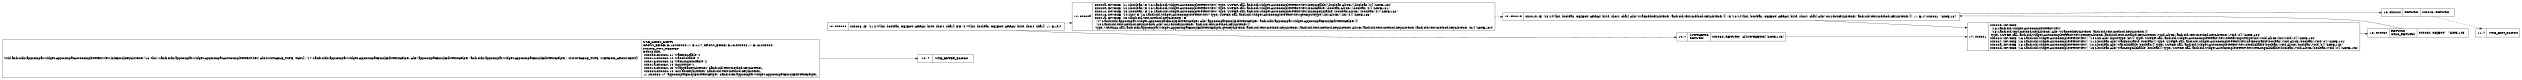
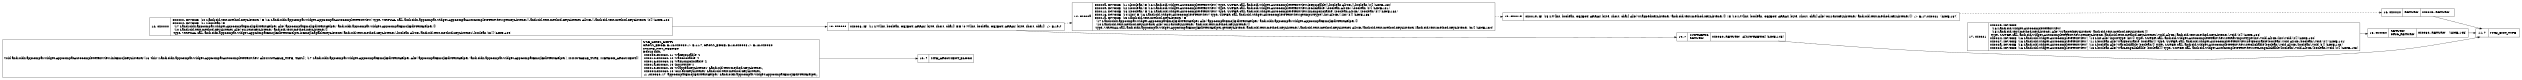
(2170, 13) -> (2170, 13)
(2182, 17) -> (2471, 33)
(2457, 22) -> (2457, 22)
(1890, 24) -> none
none -> (411, 27)
(2442, 33) -> (2442, 33)
(2503, 33) -> (2503, 33)
(1875, 37) -> (2128, 58)
(951, 58) -> (951, 58)
